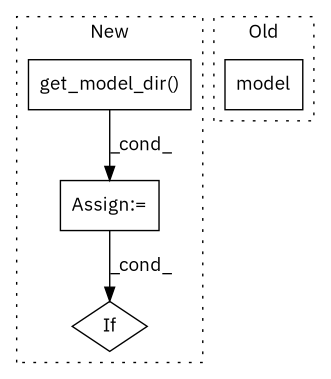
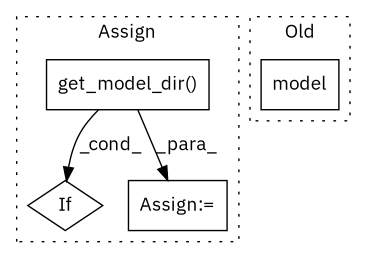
(110, 33) -> (128, 33)
(142, 145) -> (188, 145)
(110, 259) -> (78, 136)
